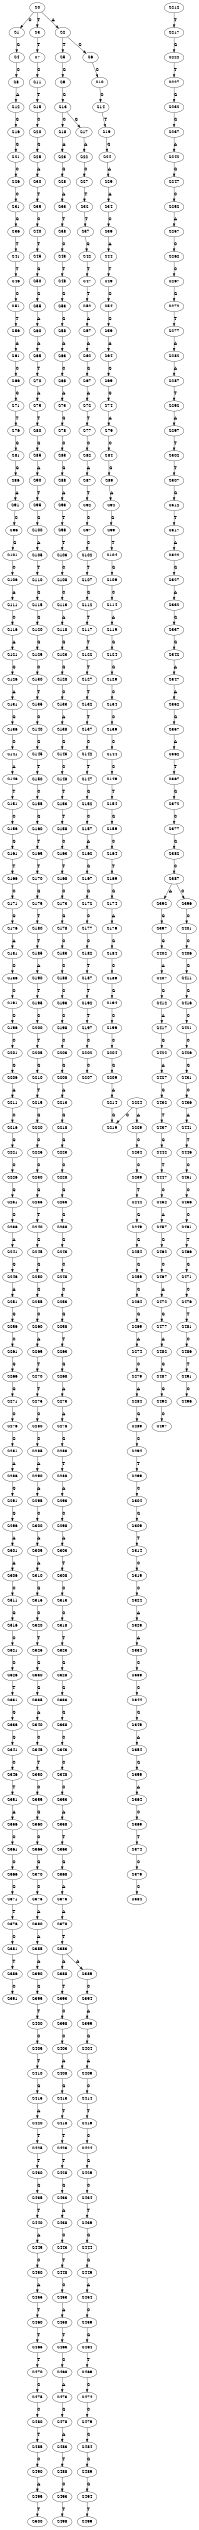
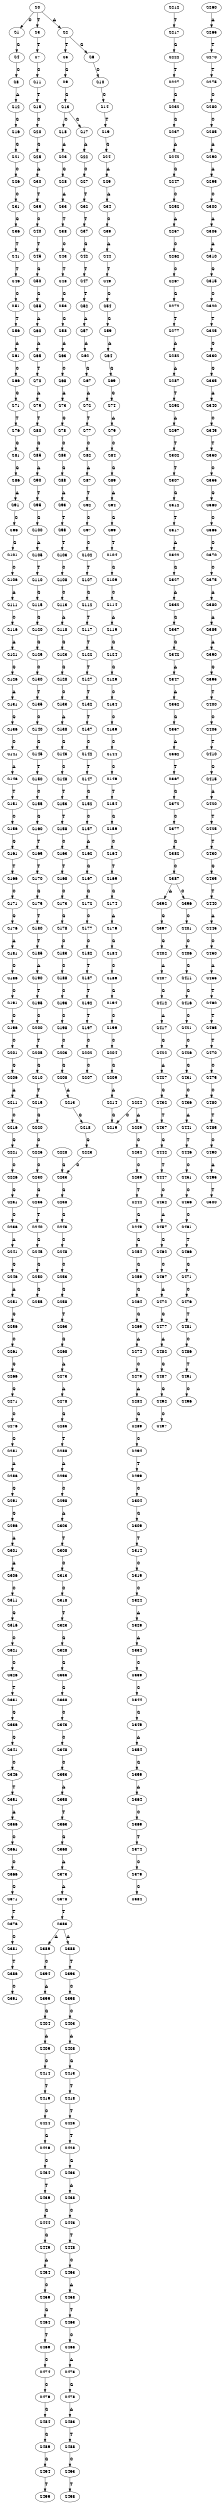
(62, 1164) -> (76, 1164)
(37, 1313) -> none
